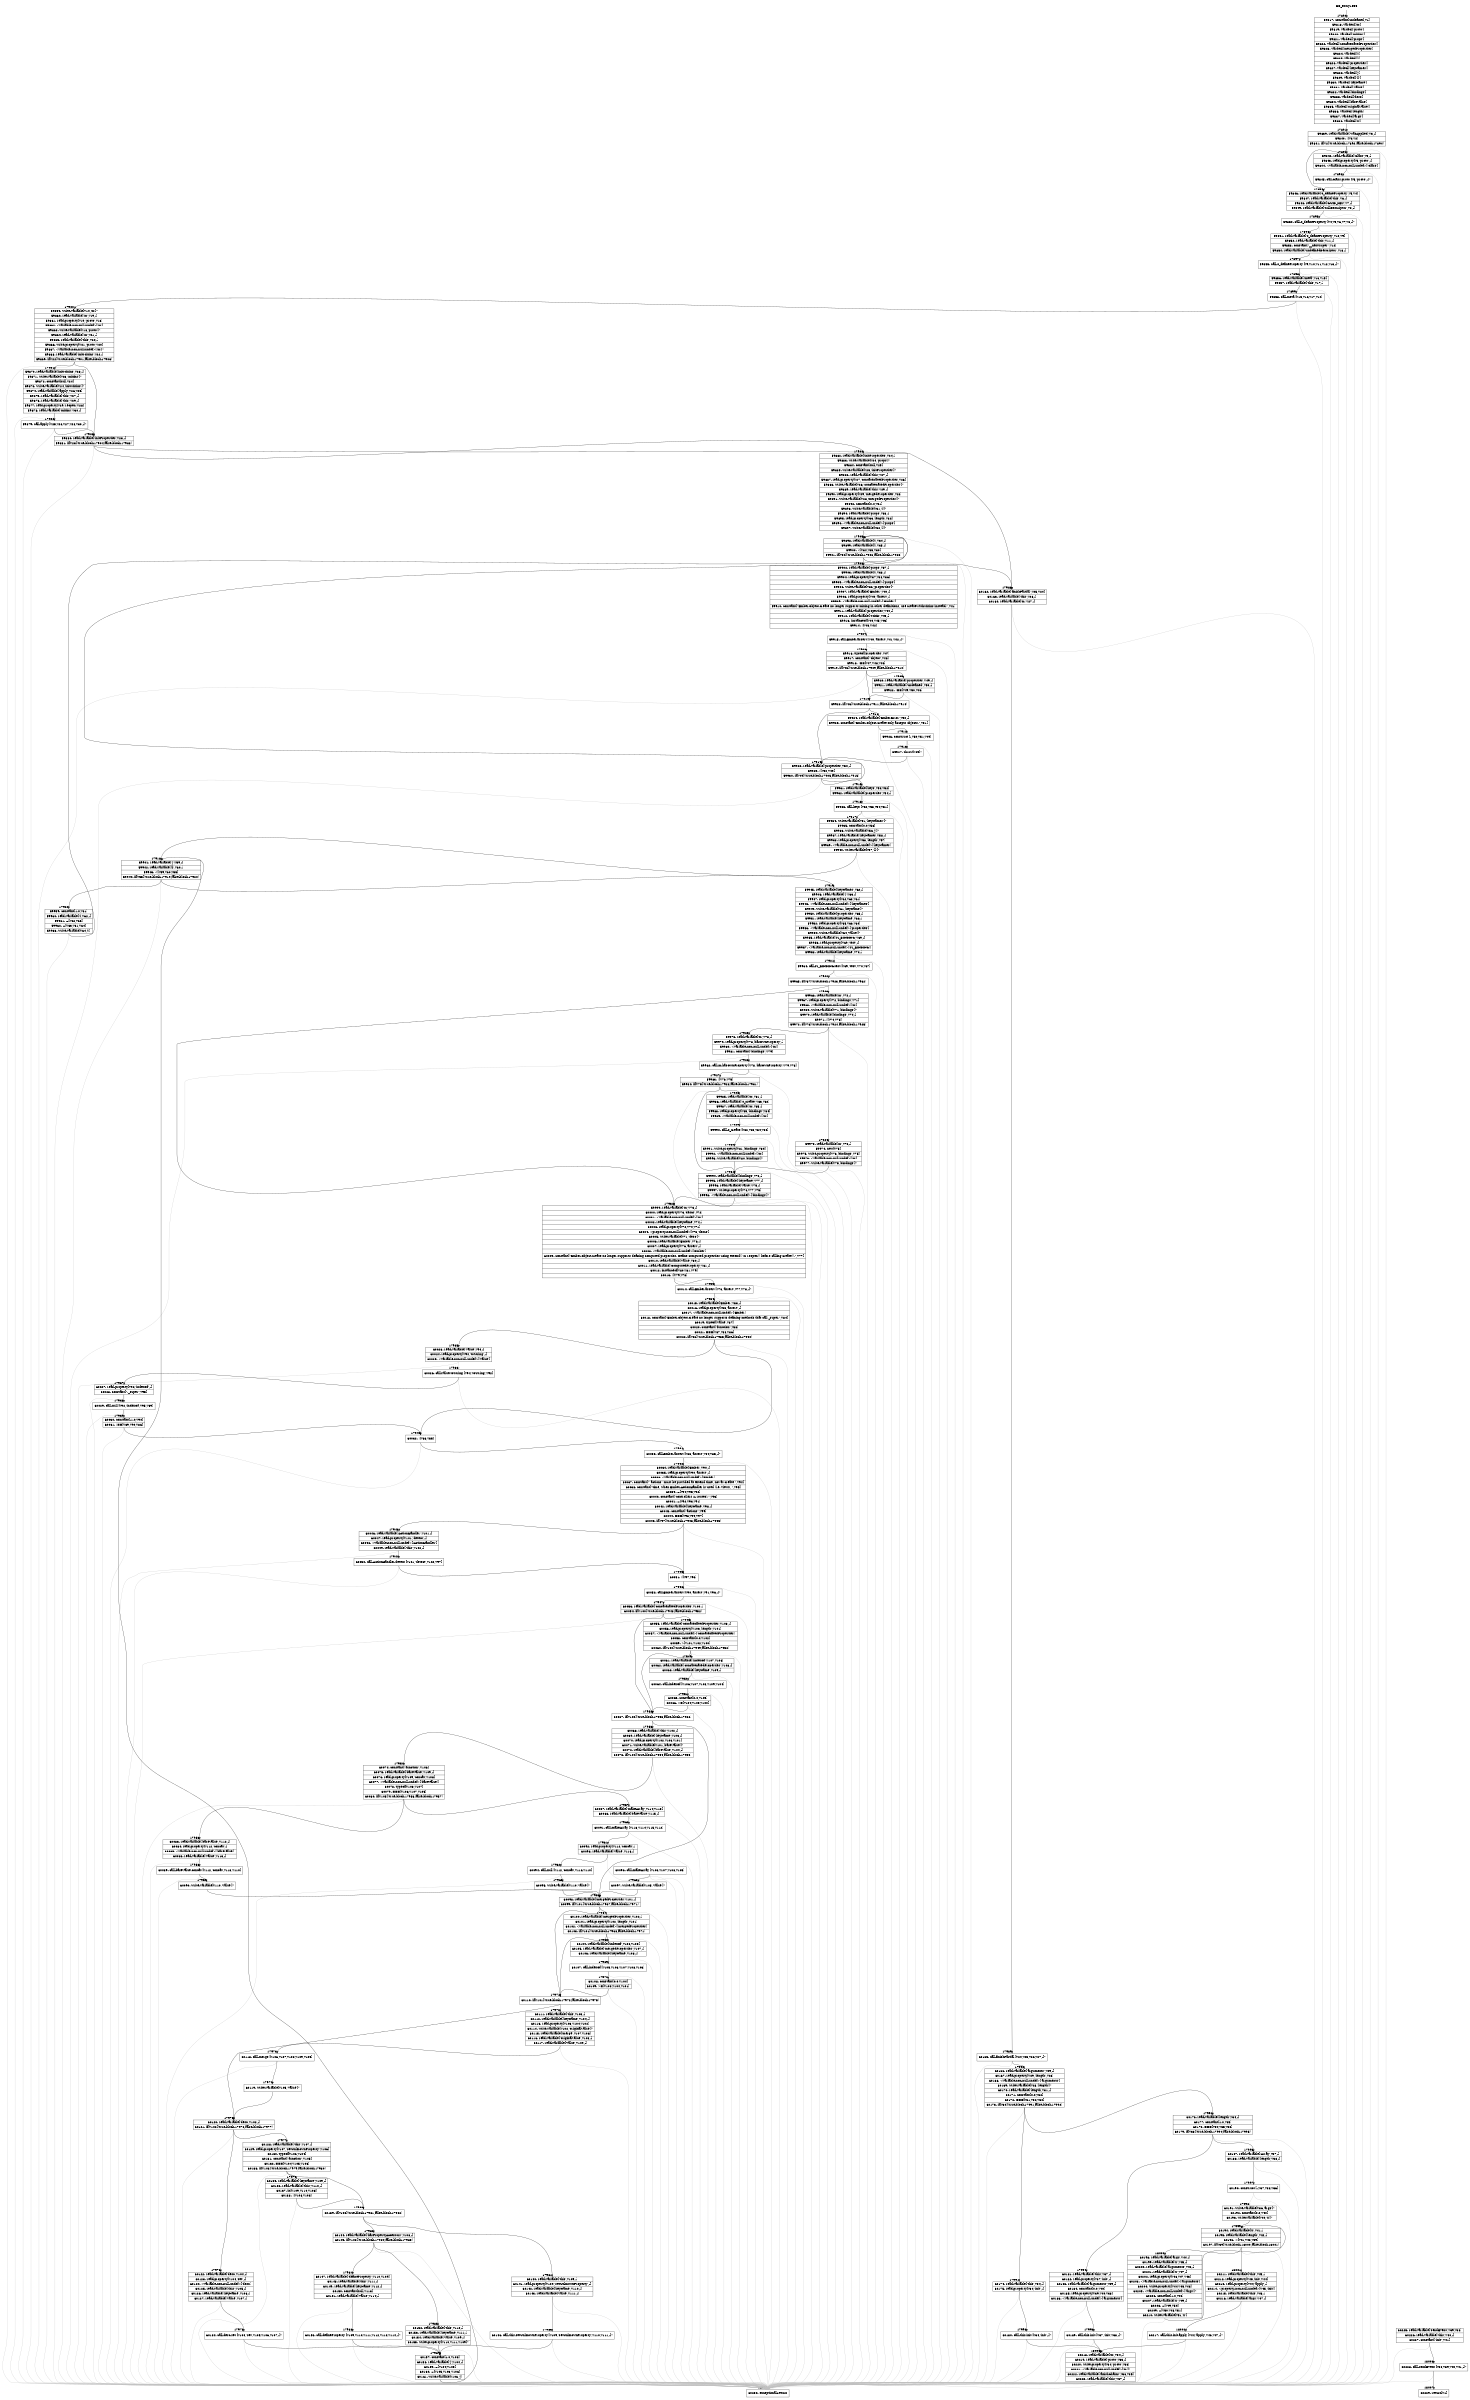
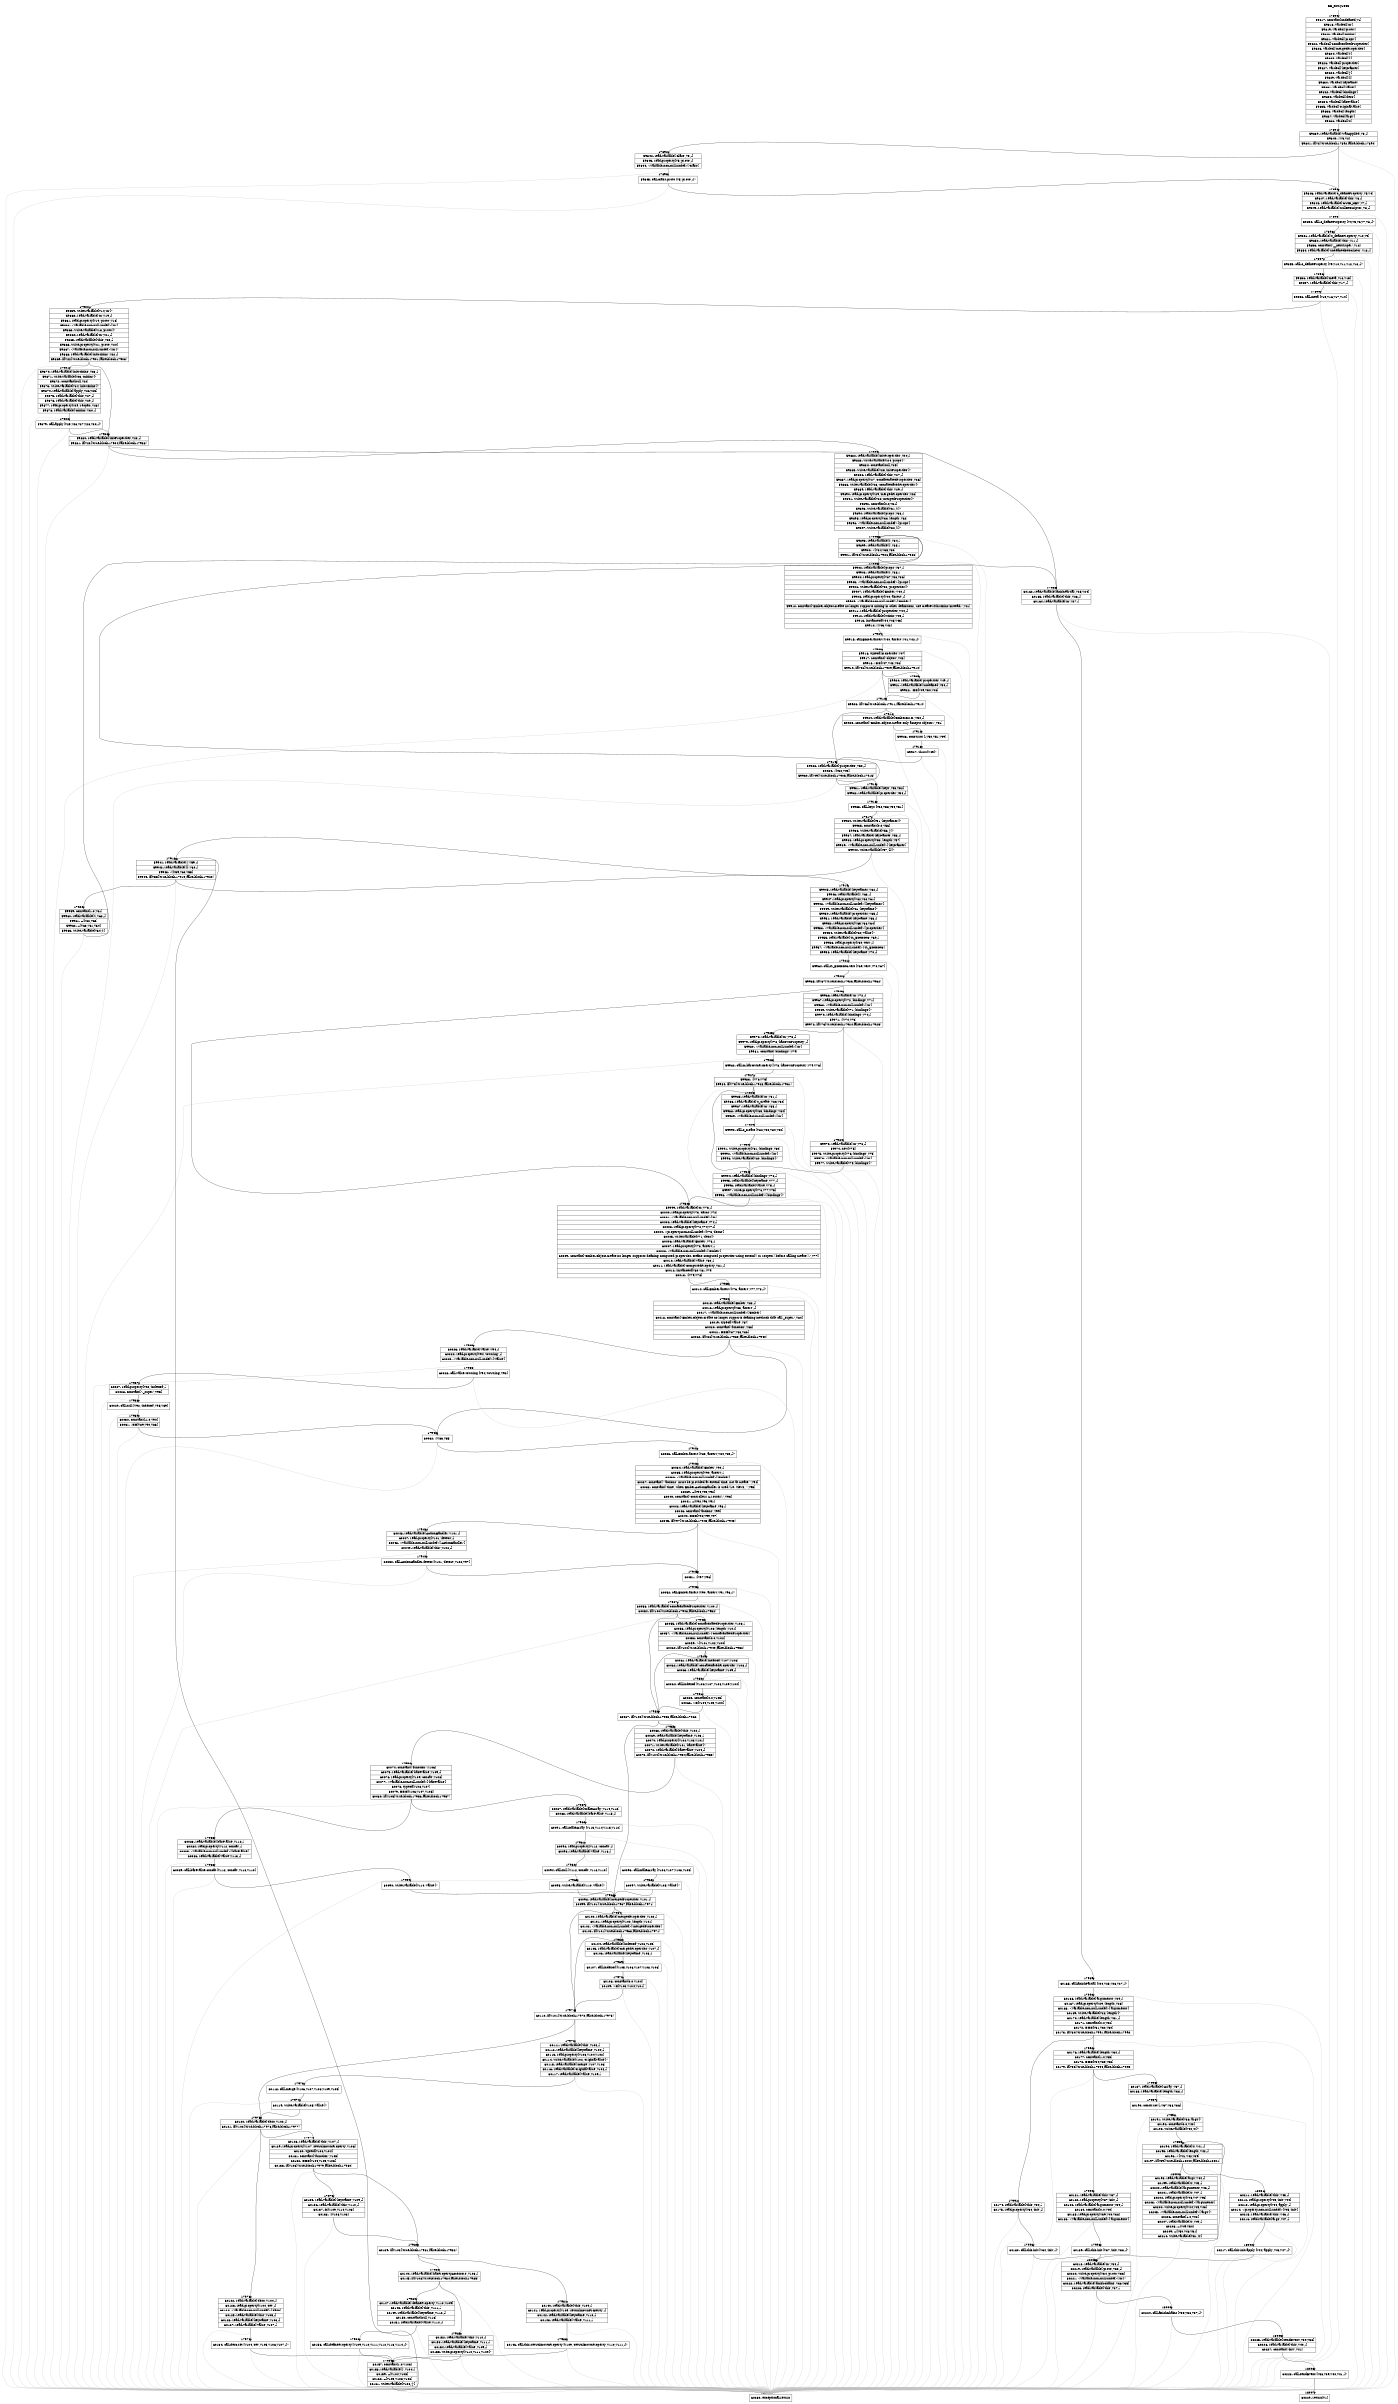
(1322, 214) -> (1339, 213)
none -> (1172, 2313)
